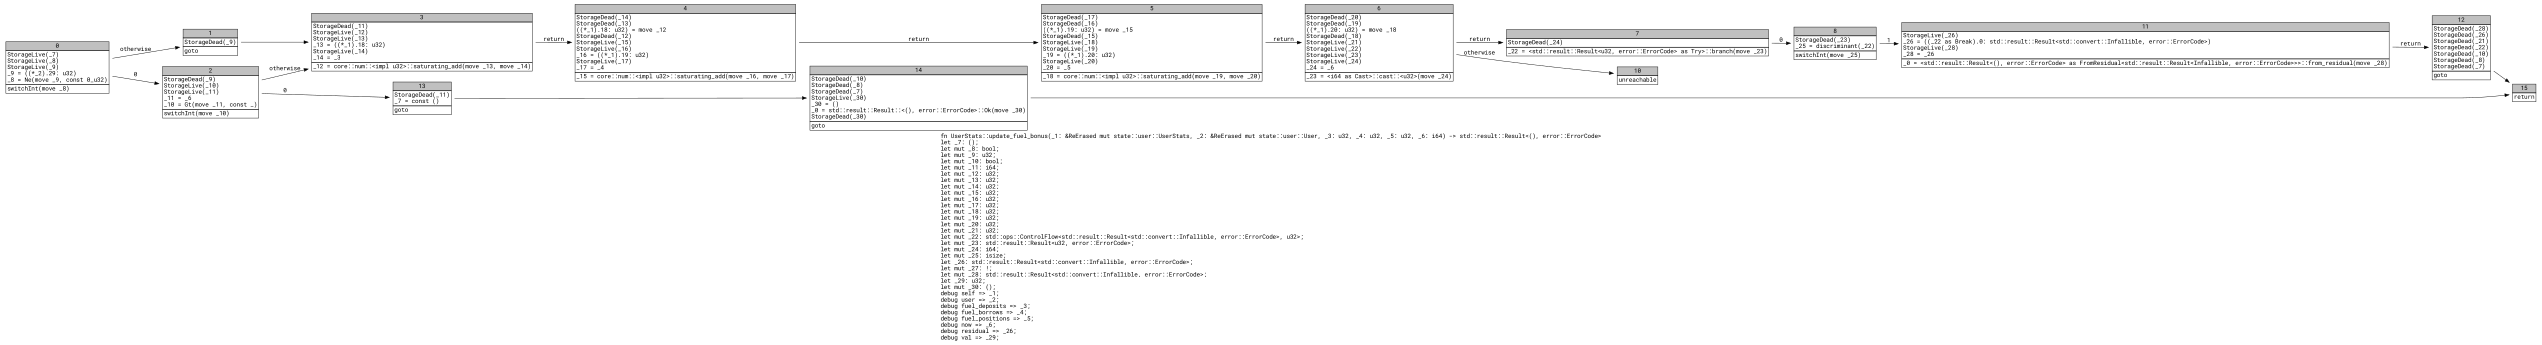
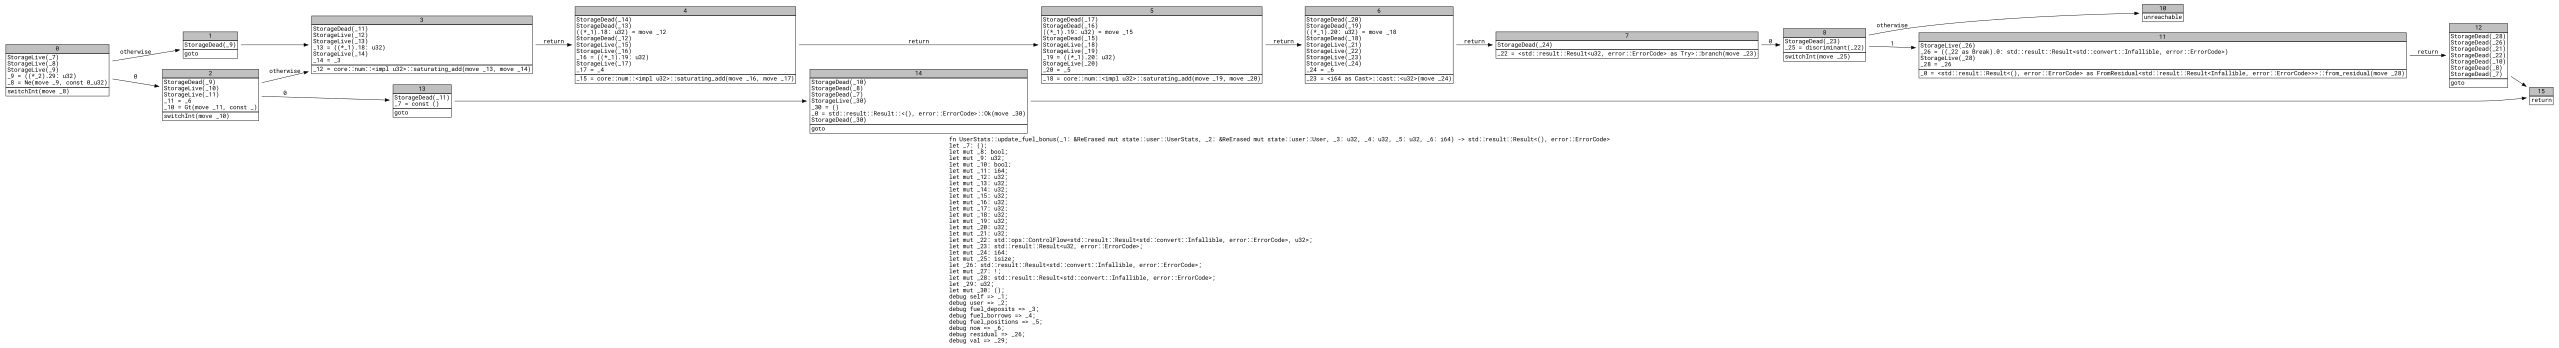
(1533, 65) -> (2001, 19)
